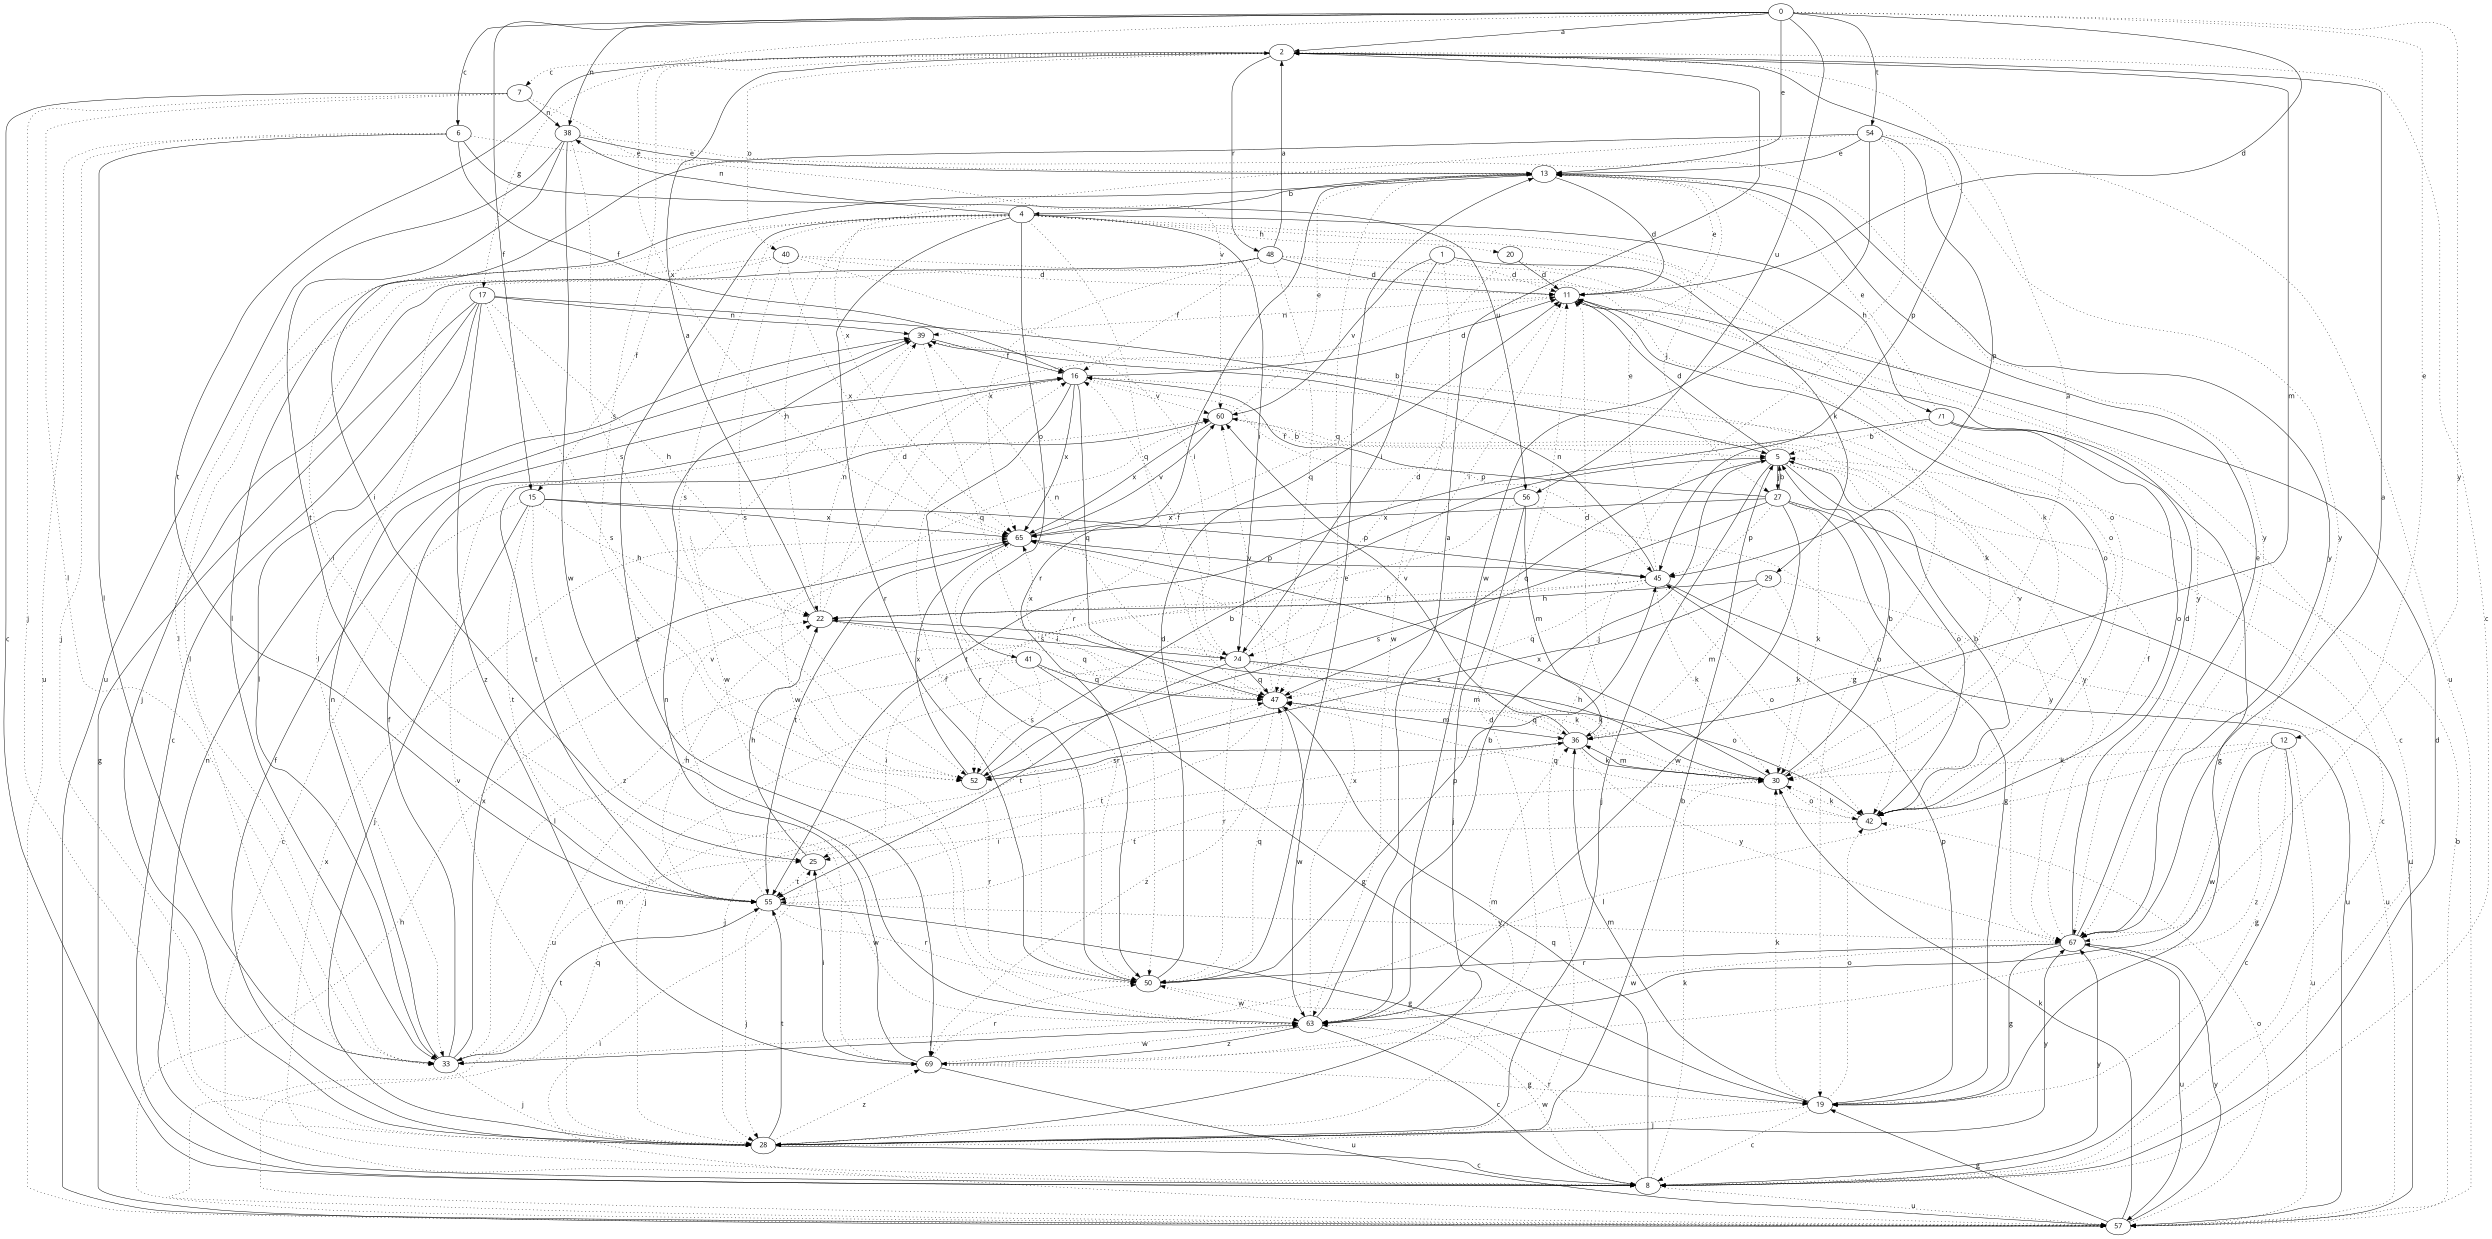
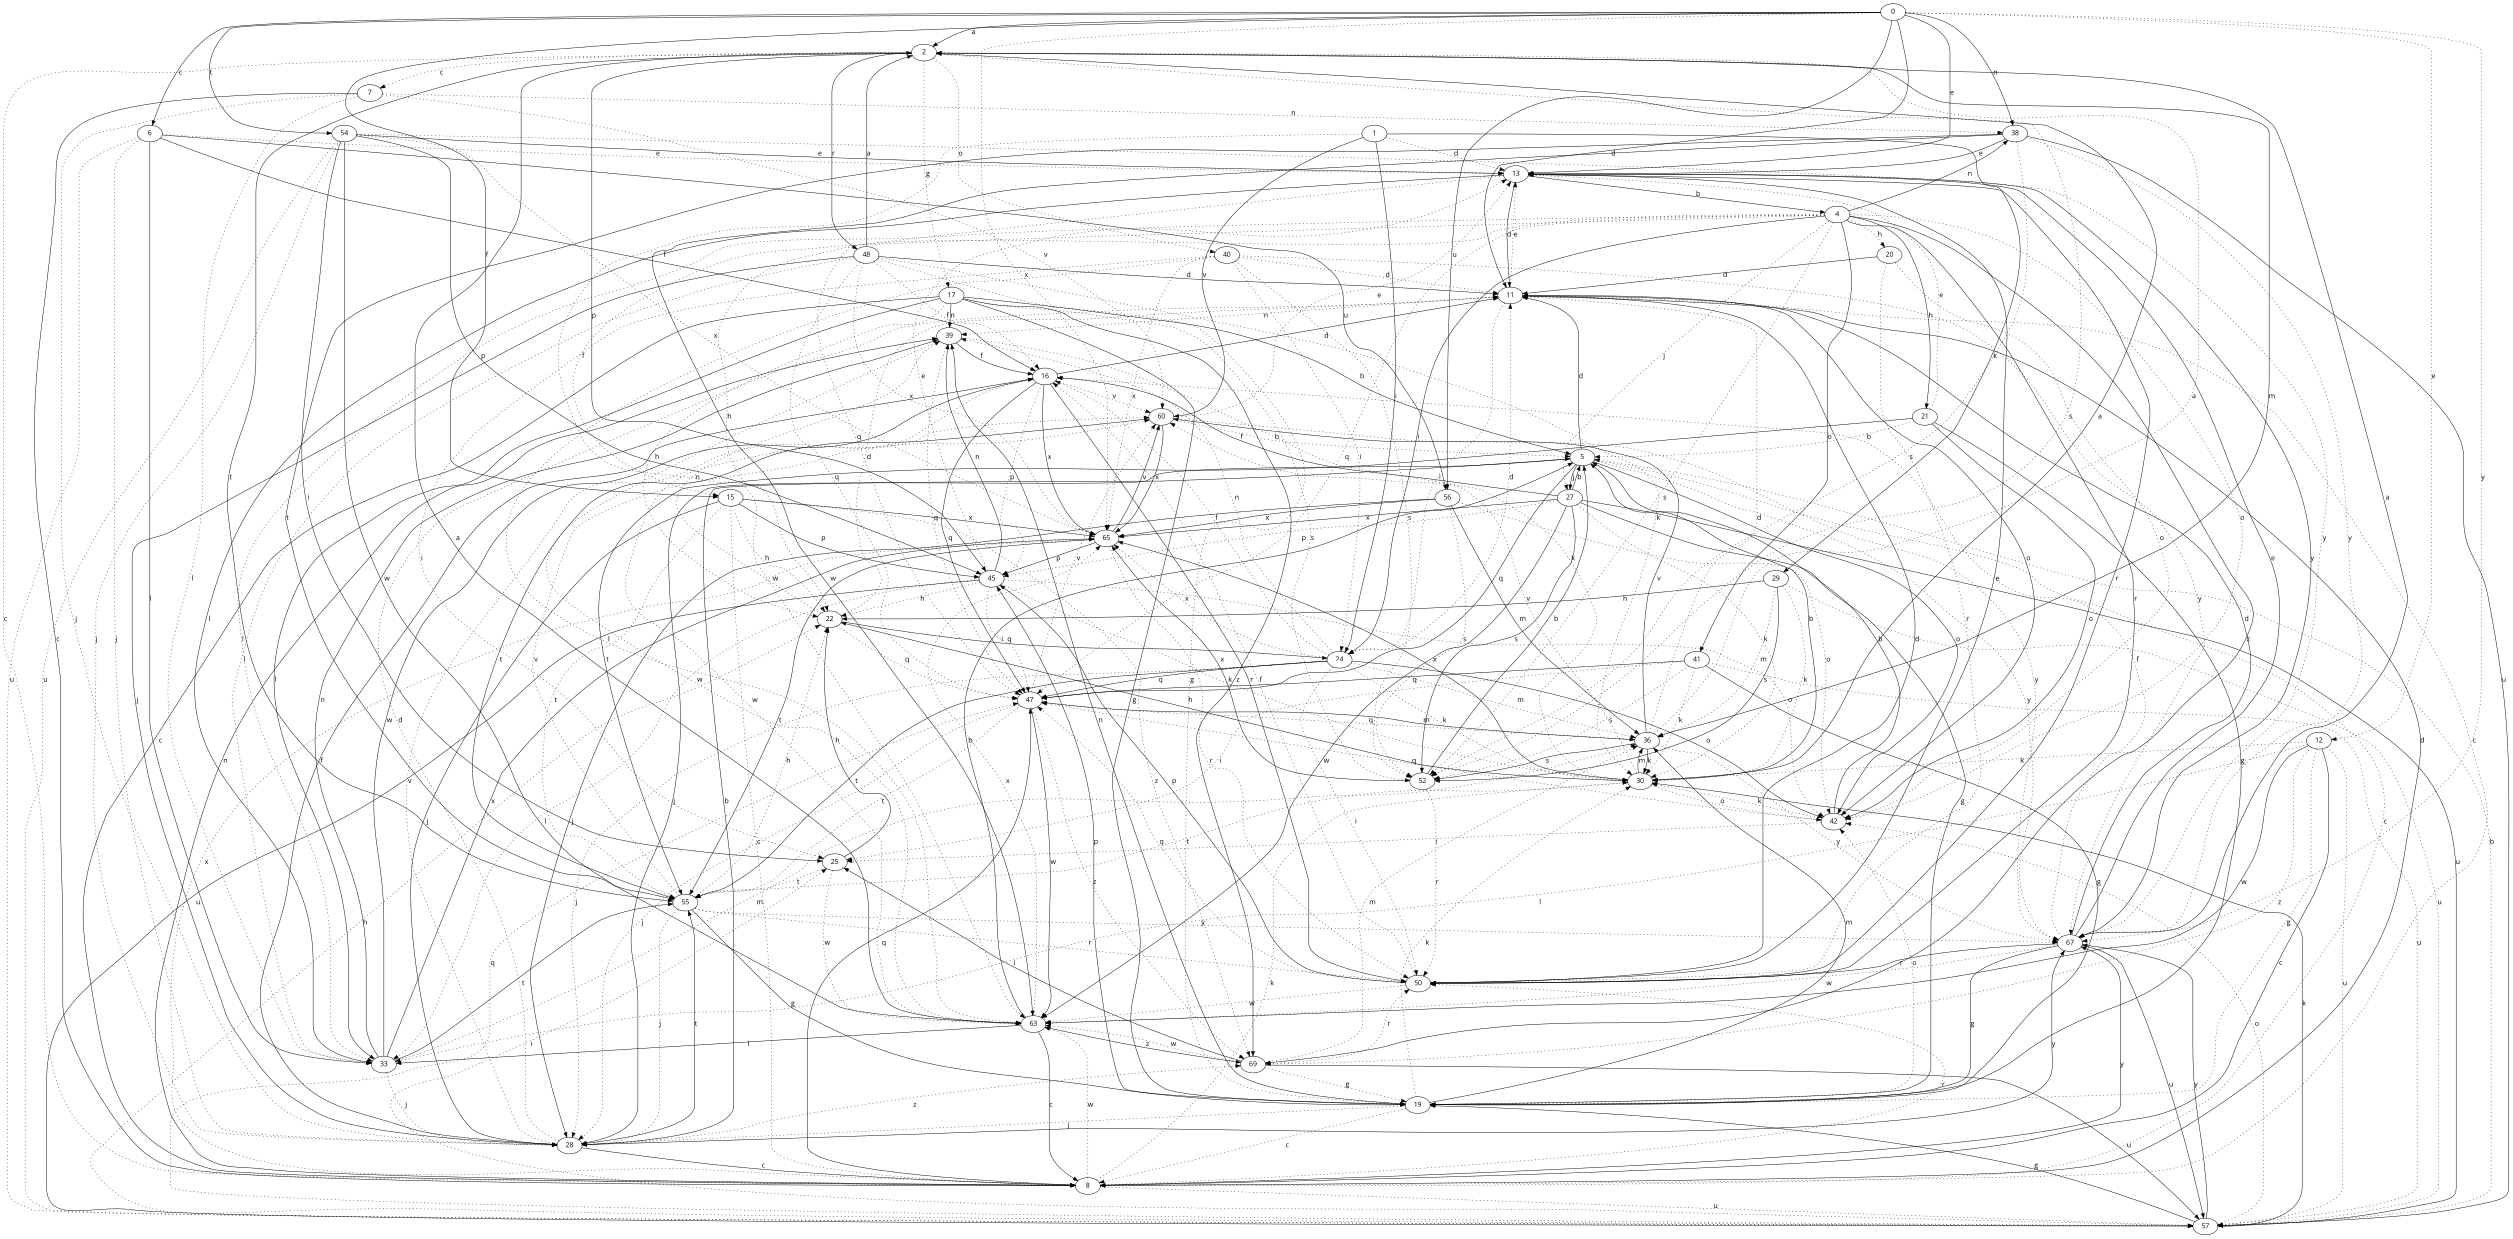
(724, 109) -> (2072, 137)
(543, 113) -> (1190, 113)
(1502, 274) -> (1443, 153)
(1942, 417) -> (1925, 417)
(210, 502) -> (507, 533)
(664, 702) -> (1121, 790)
(389, 720) -> (389, 720)
(1225, 822) -> (1356, 822)
(202, 1208) -> (1120, 742)
